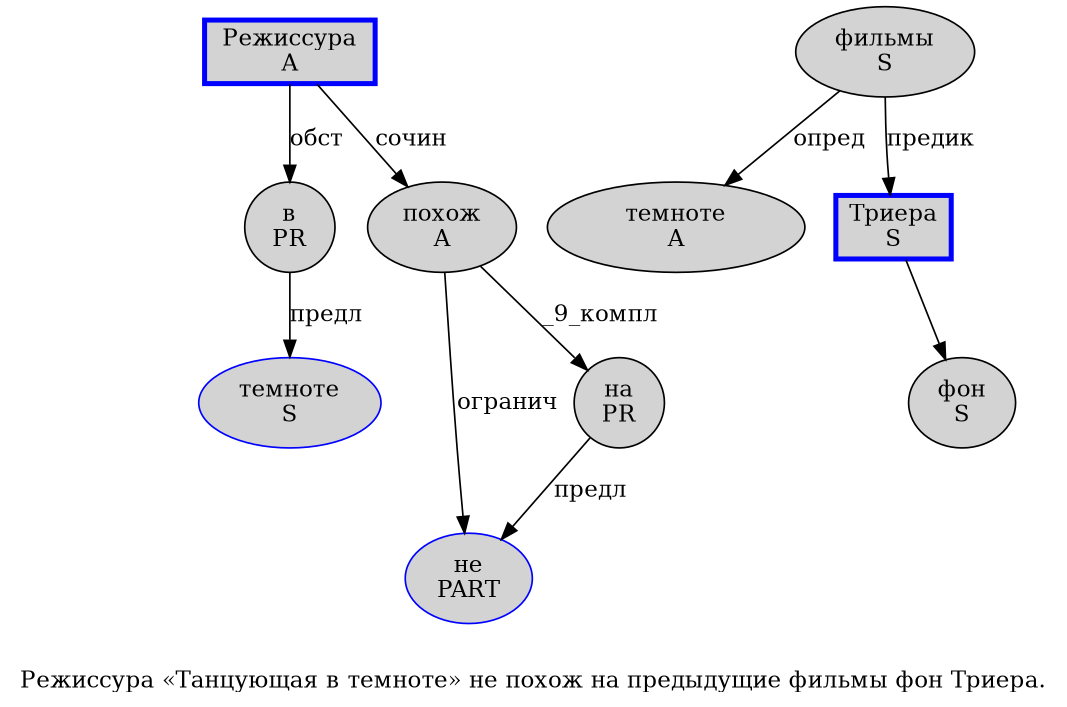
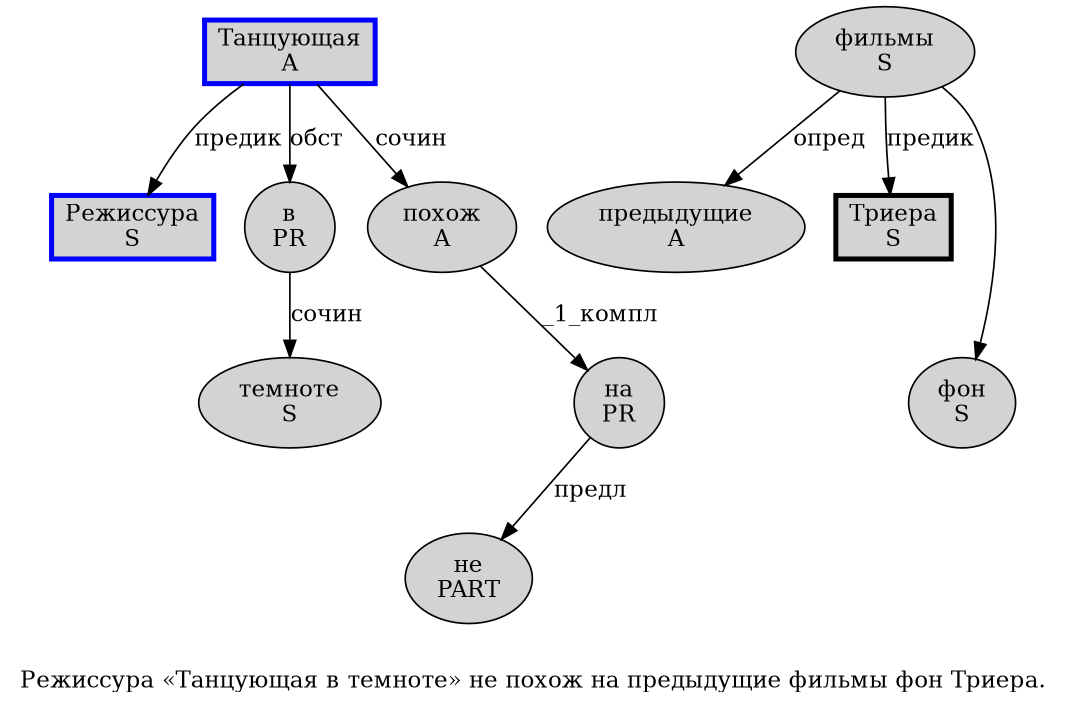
(290, 52) -> (290, 52)
none -> (133, 227)
(676, 227) -> (676, 227)
(894, 227) -> (894, 227)
(923, 302) -> (995, 208)
(327, 315) -> (327, 315)
(601, 315) -> (601, 315)
(453, 394) -> none
(290, 403) -> (290, 403)
(469, 578) -> (469, 578)
